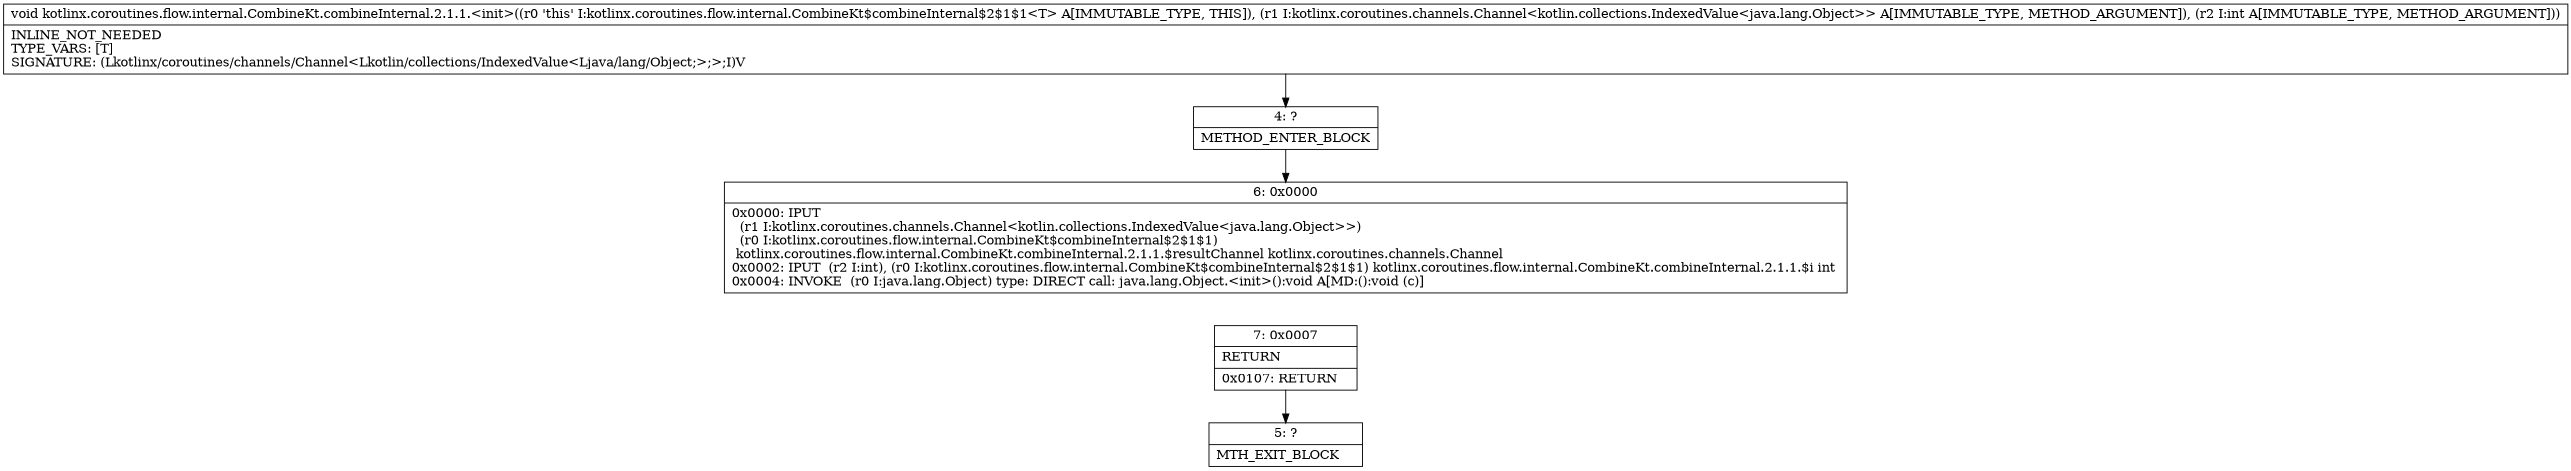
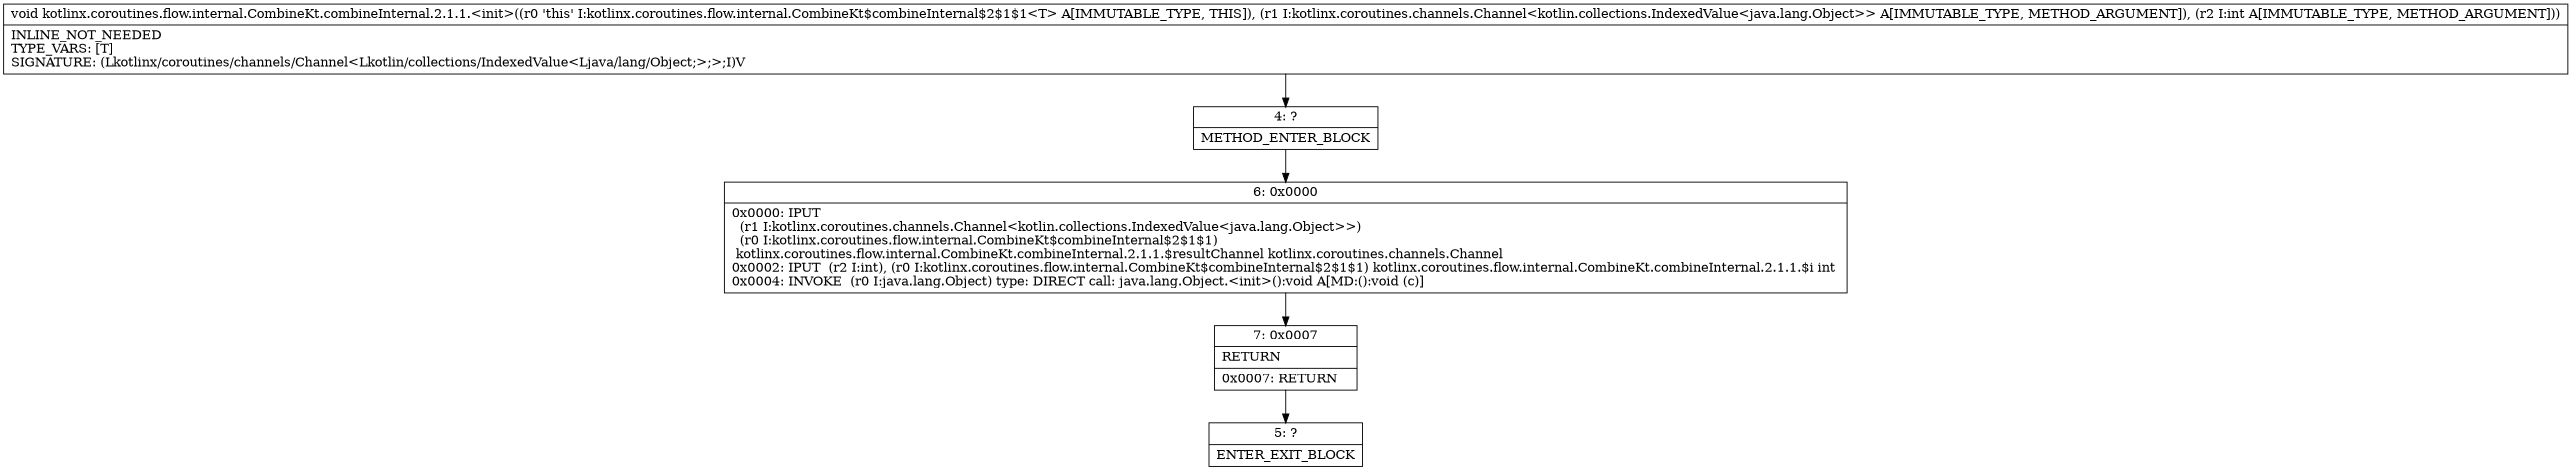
none -> (1286, 305)
(1286, 379) -> (1286, 379)
(1278, 455) -> (1286, 455)
